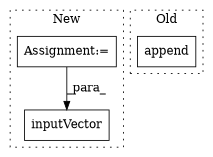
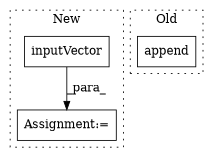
(67, 84) -> (67, 84)
